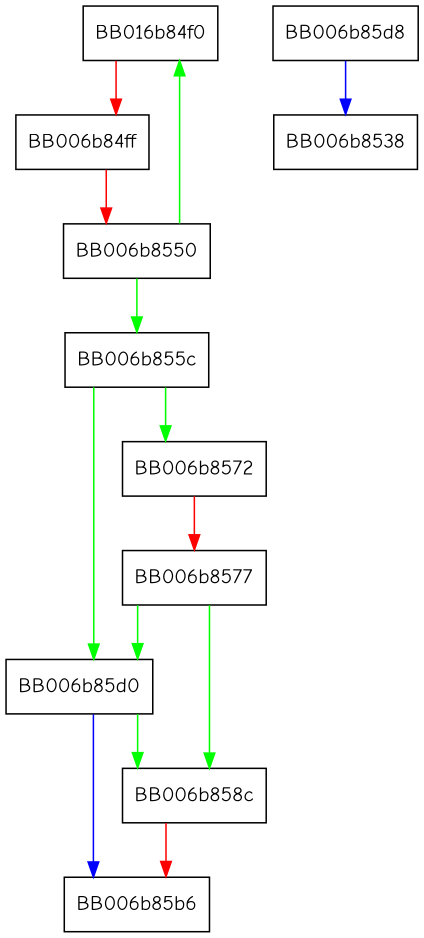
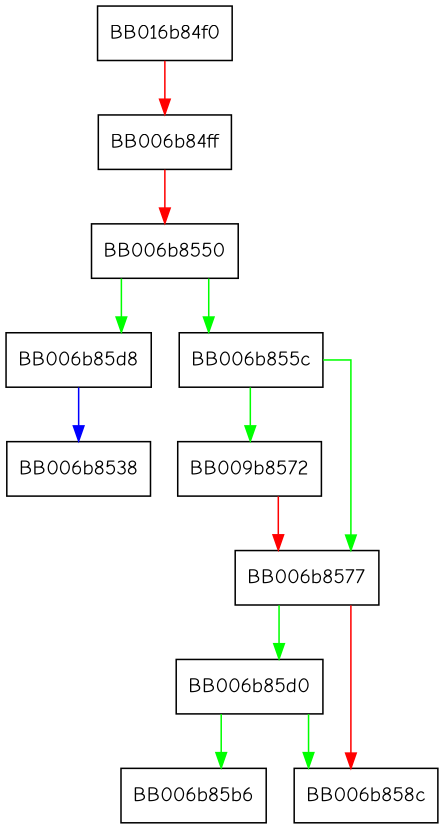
(180, 150) -> (121, 298)
(194, 469) -> (250, 469)
(94, 516) -> (351, 434)
(209, 679) -> (351, 679)
(93, 788) -> (221, 733)
(166, 842) -> none
